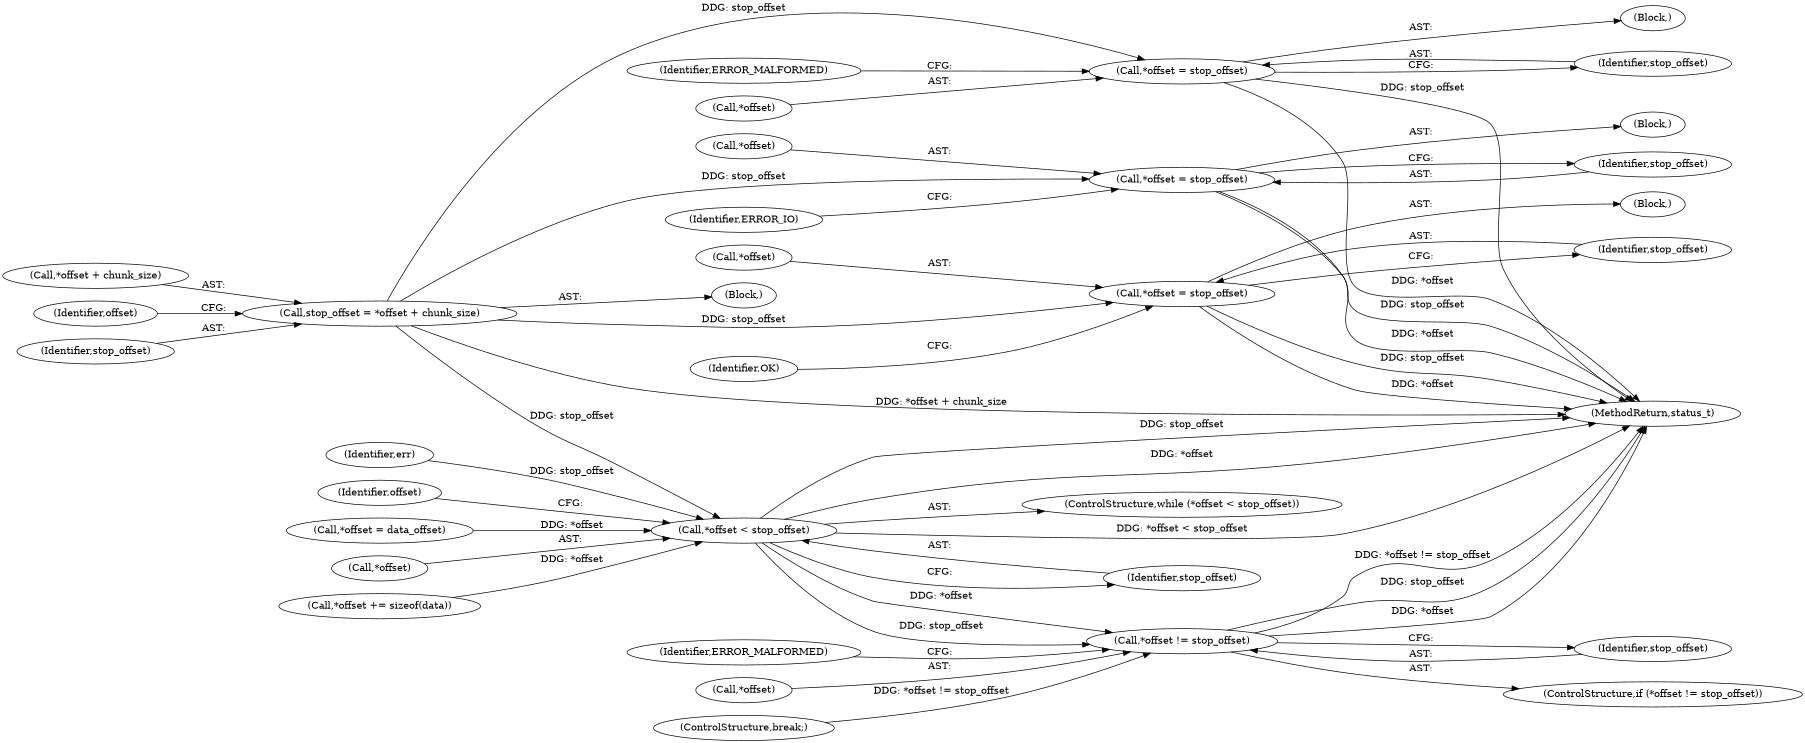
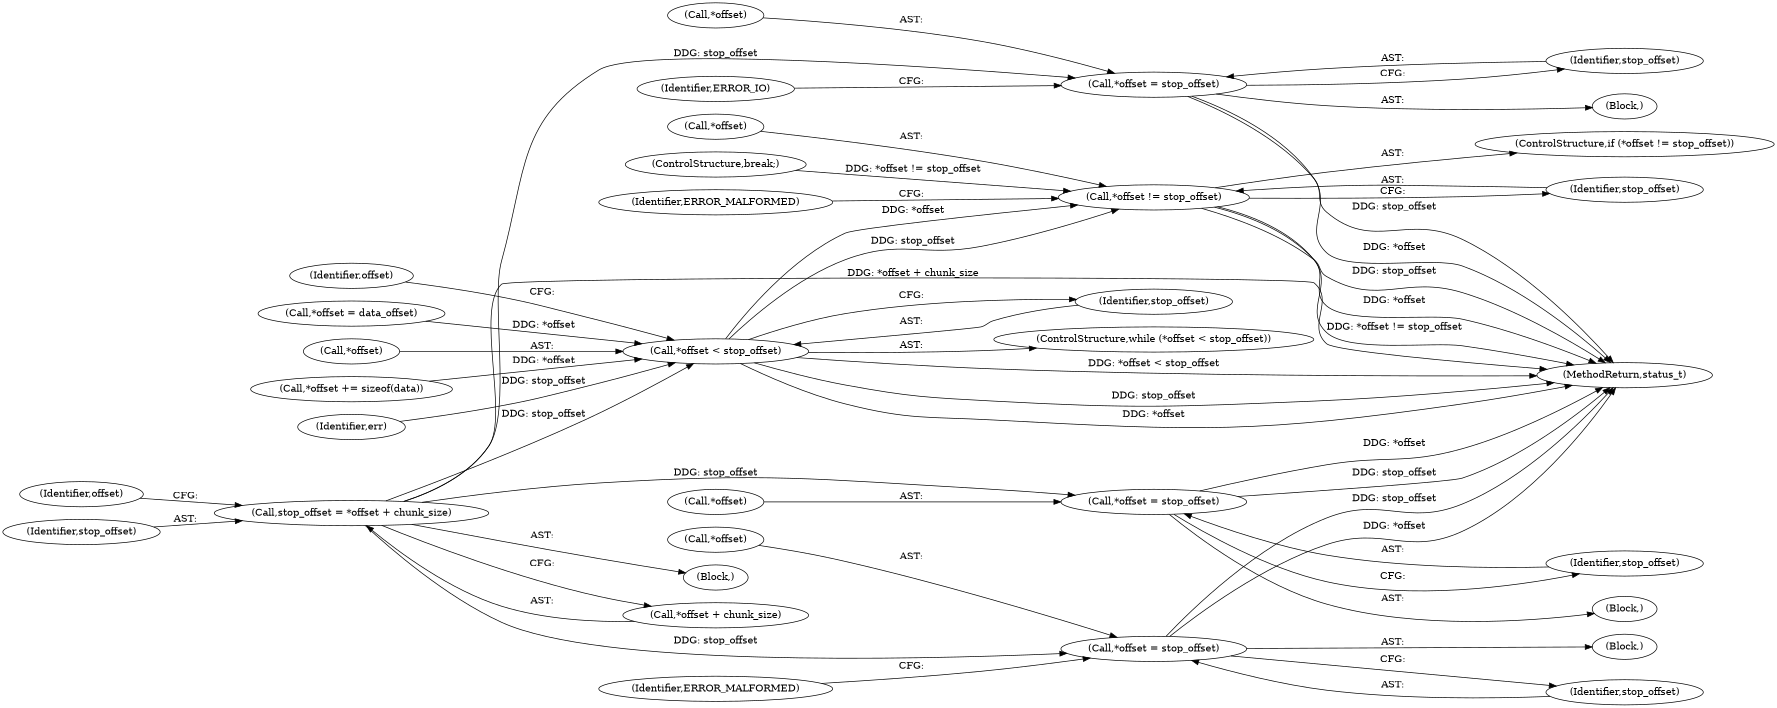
(744, 369) -> none
none -> (511, 572)
